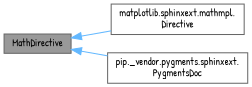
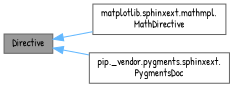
(178, 19) -> (159, 19)
(38, 44) -> (28, 44)
